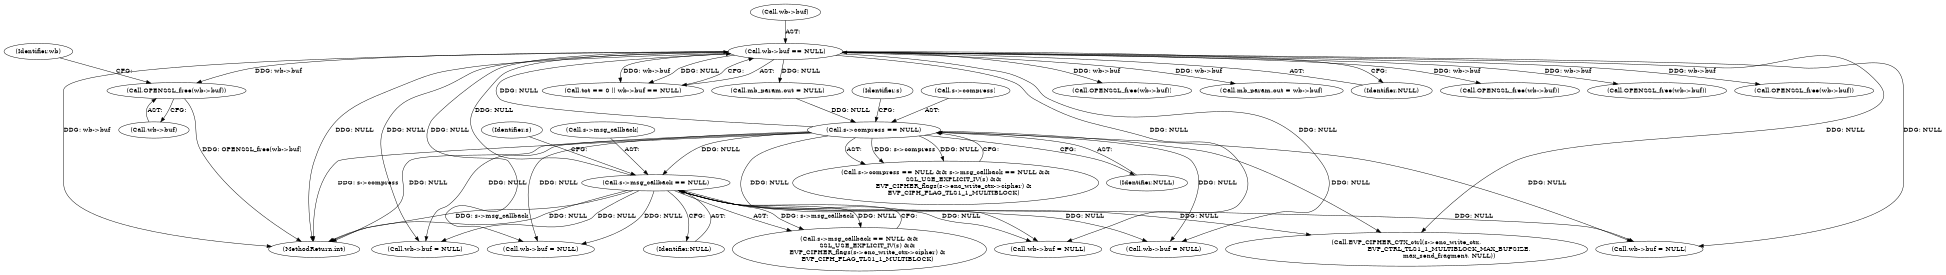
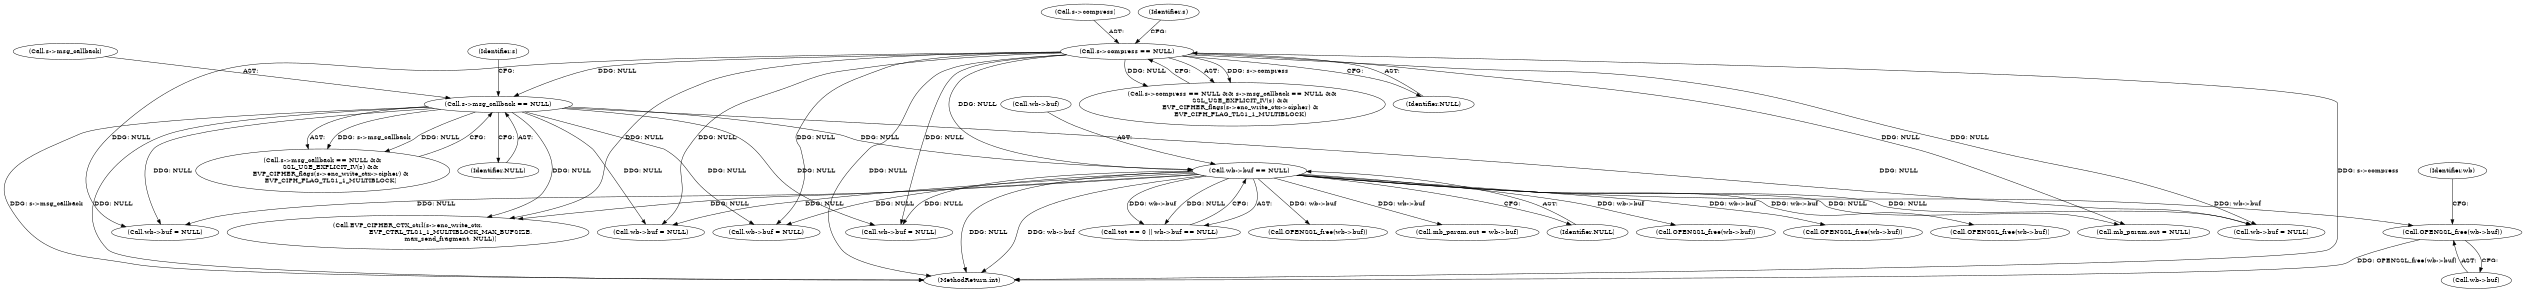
(824, 109) -> (1664, 96)
